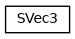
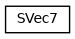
(38, 19) -> (38, 19)
